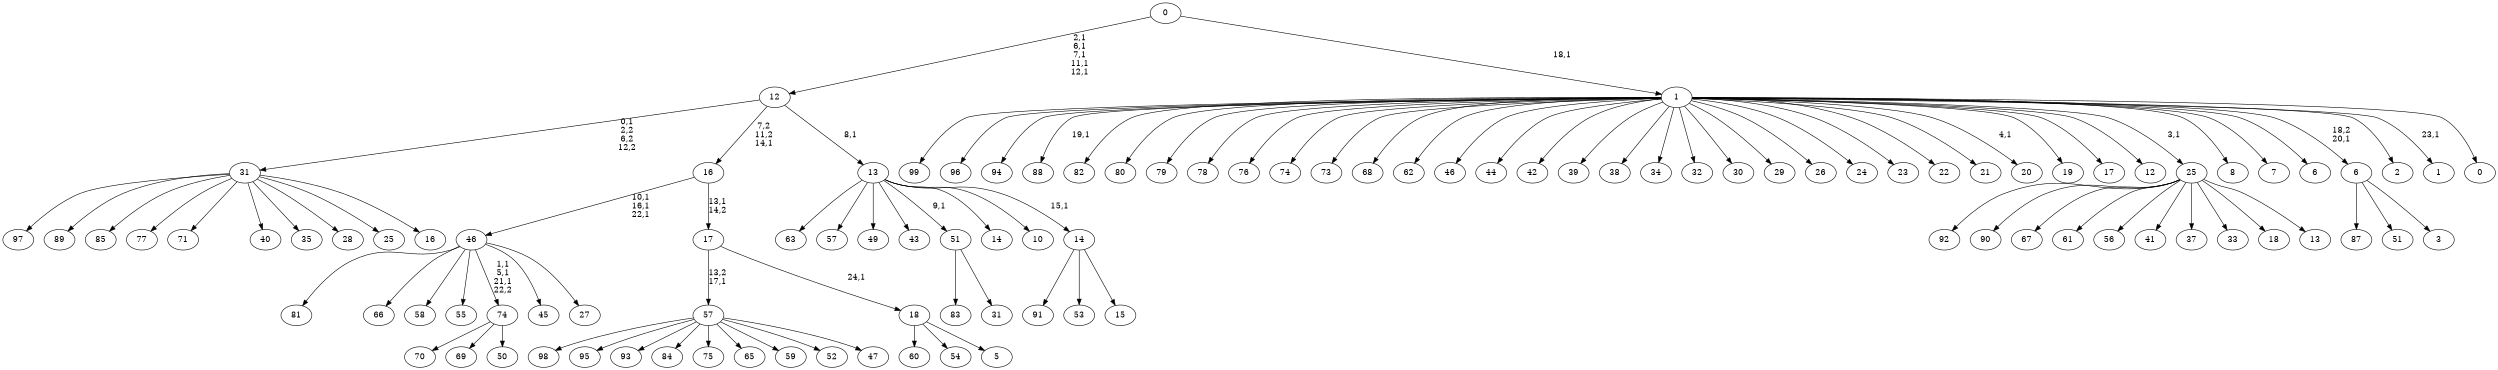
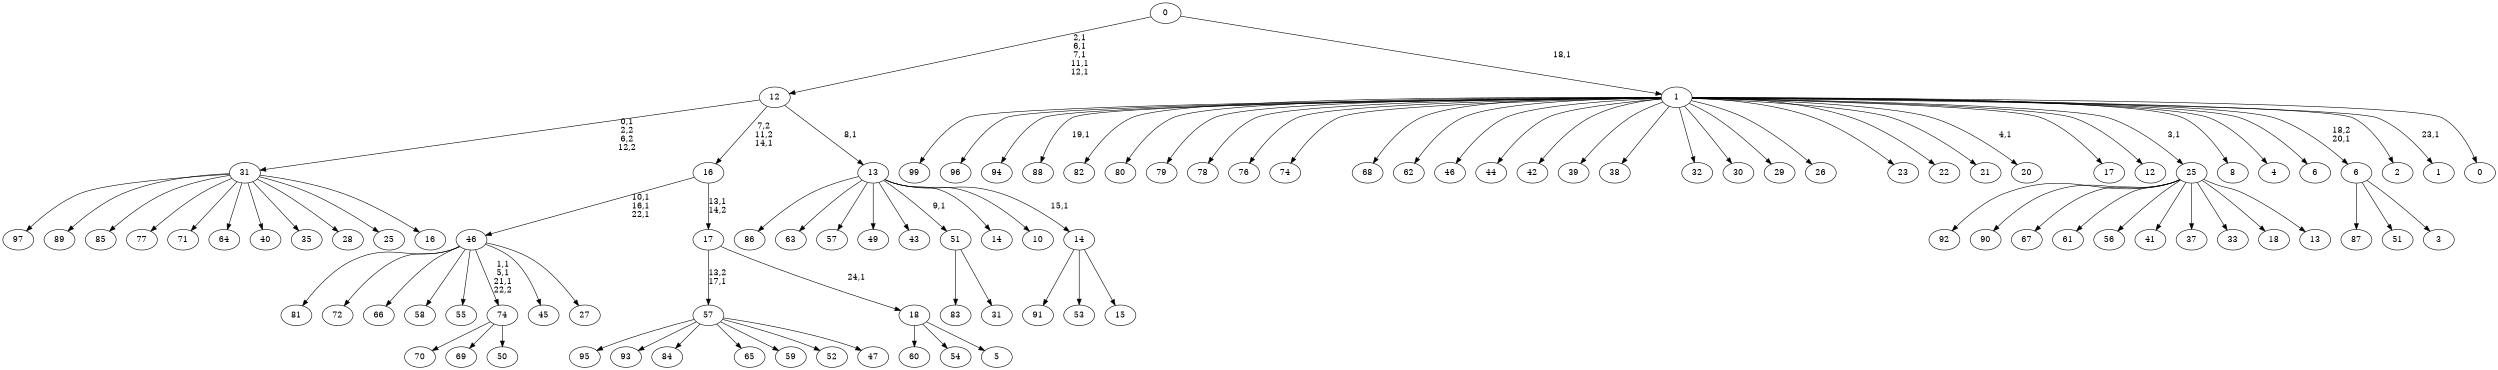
(1326, 173) -> none
(1656, 173) -> none
(1862, 173) -> none
(2068, 173) -> none
(2274, 173) -> (2274, 173)
none -> (224, 240)
none -> (750, 240)
none -> (338, 315)
(544, 357) -> none
(708, 357) -> none
